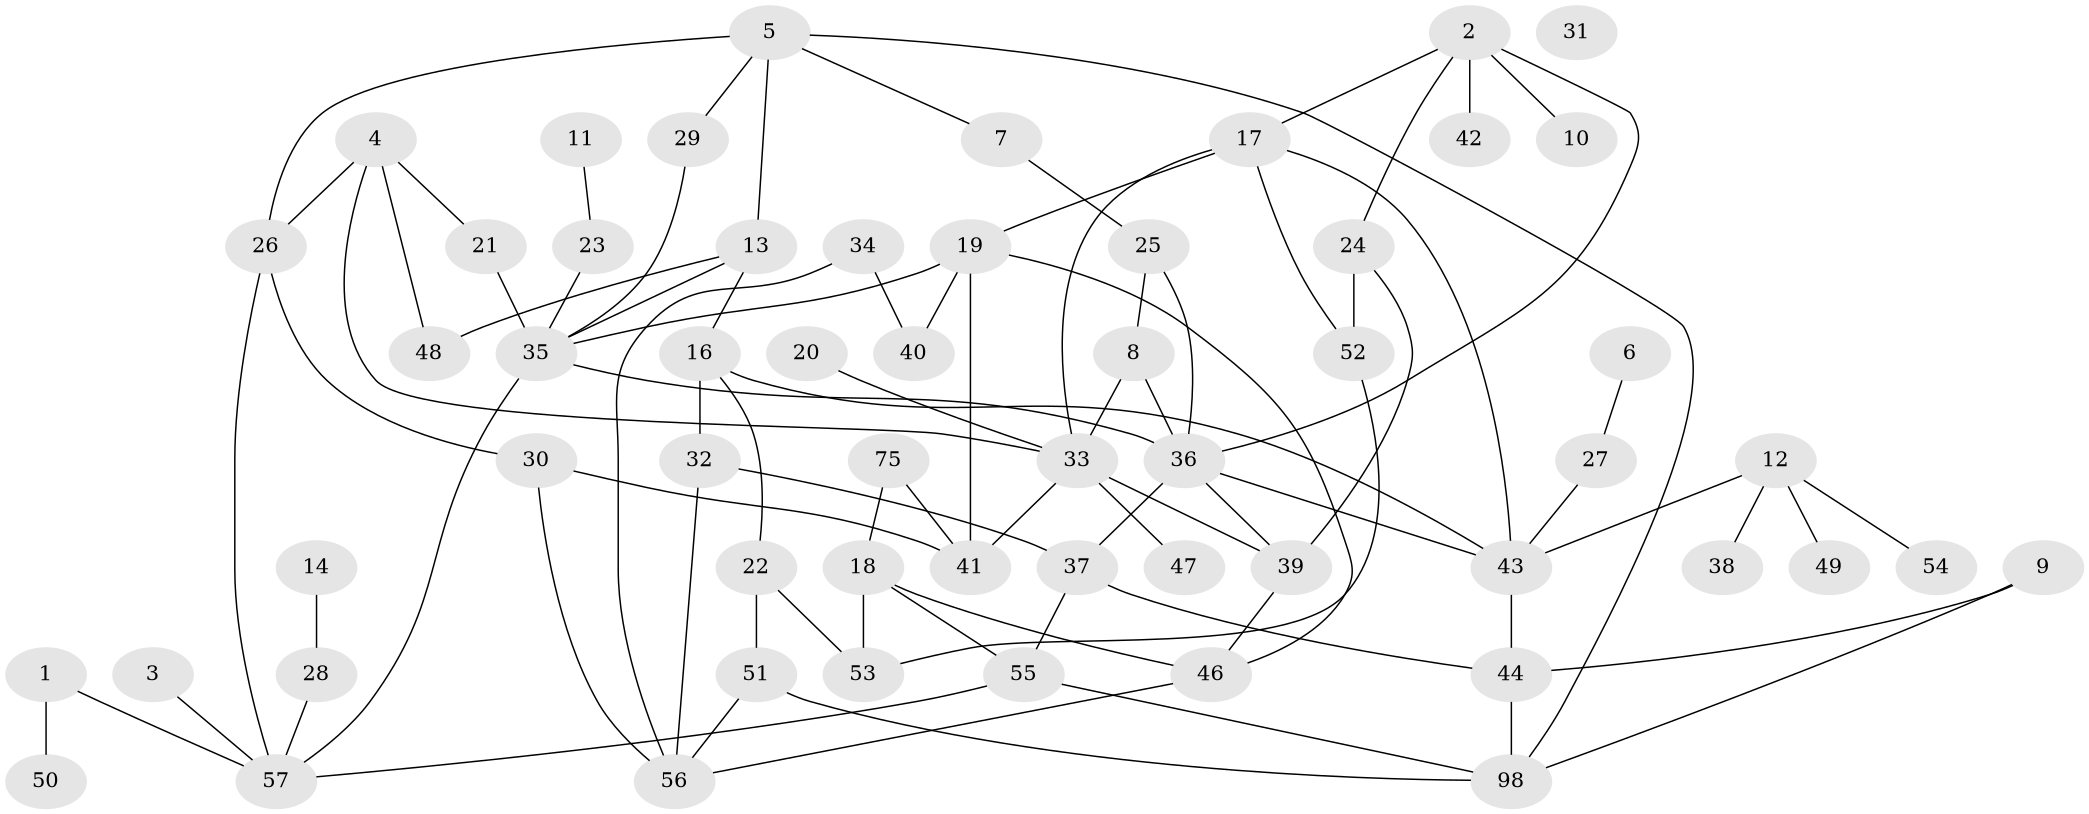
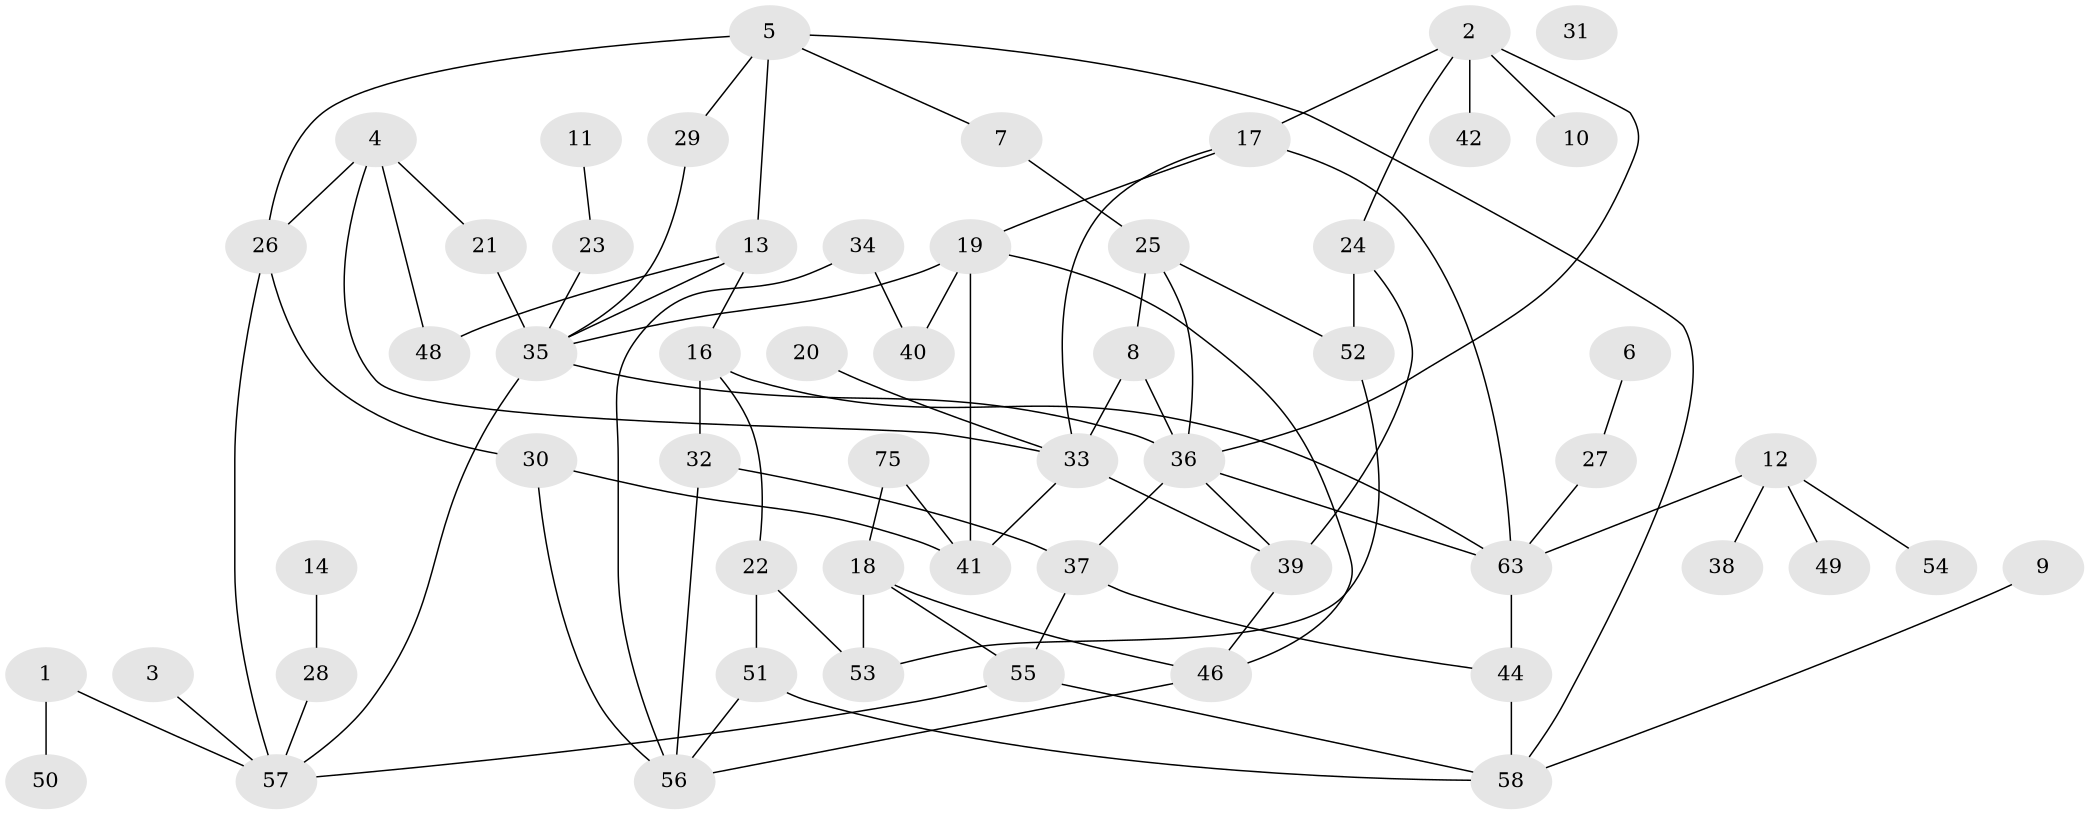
(1290, 251) -> (1251, 300)
(1184, 568) -> none
(1511, 568) -> (1511, 568)
(1785, 641) -> none
(1511, 782) -> (1511, 782)
